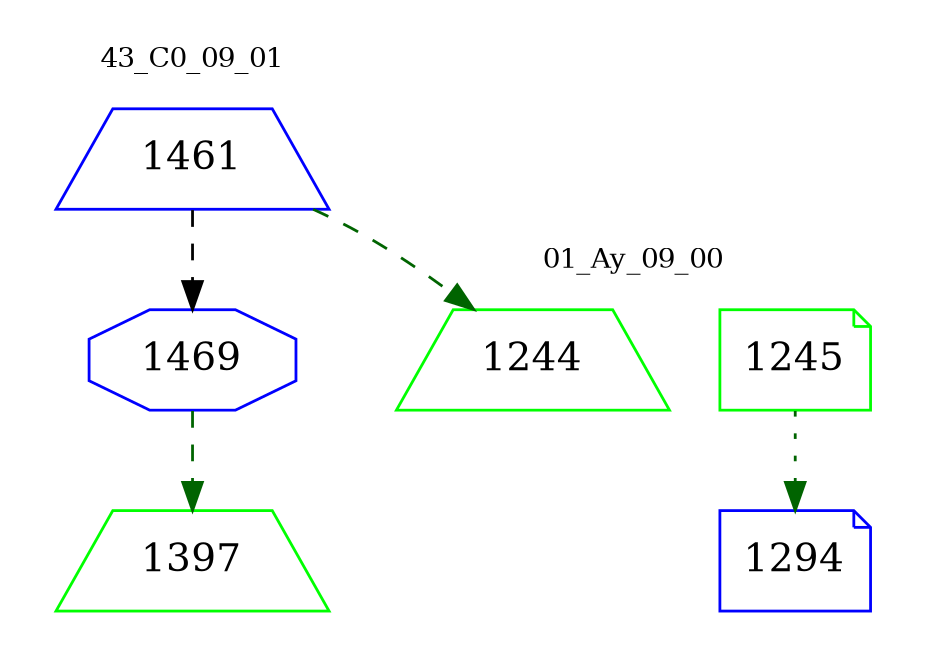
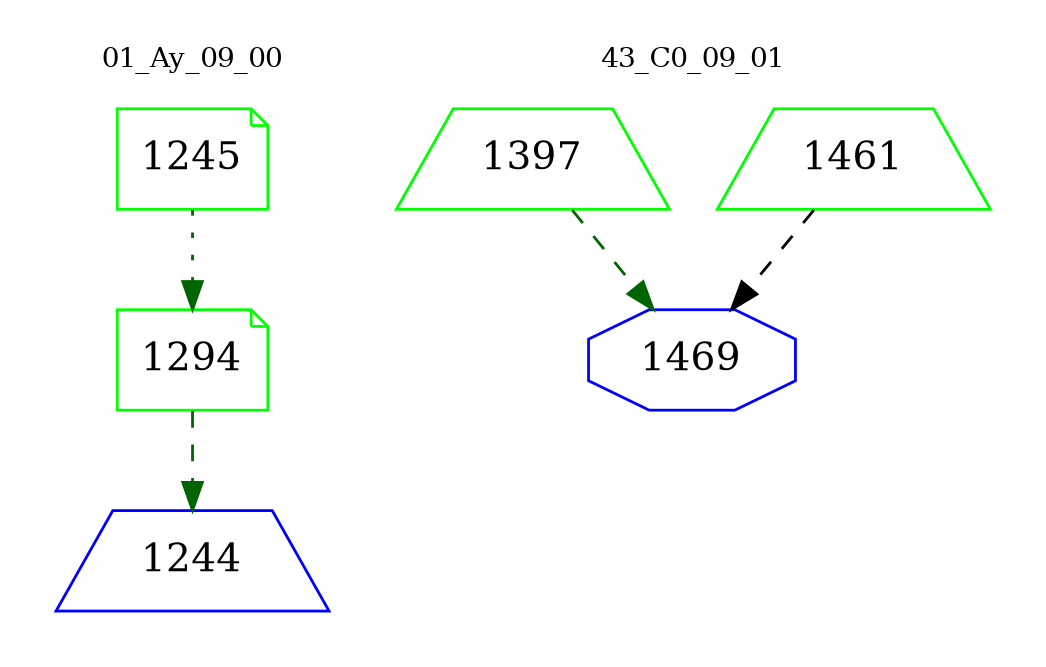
(193, 159) -> (854, 159)
(391, 251) -> (193, 447)
(533, 360) -> (193, 561)
(193, 447) -> (604, 249)
(795, 561) -> (193, 360)
